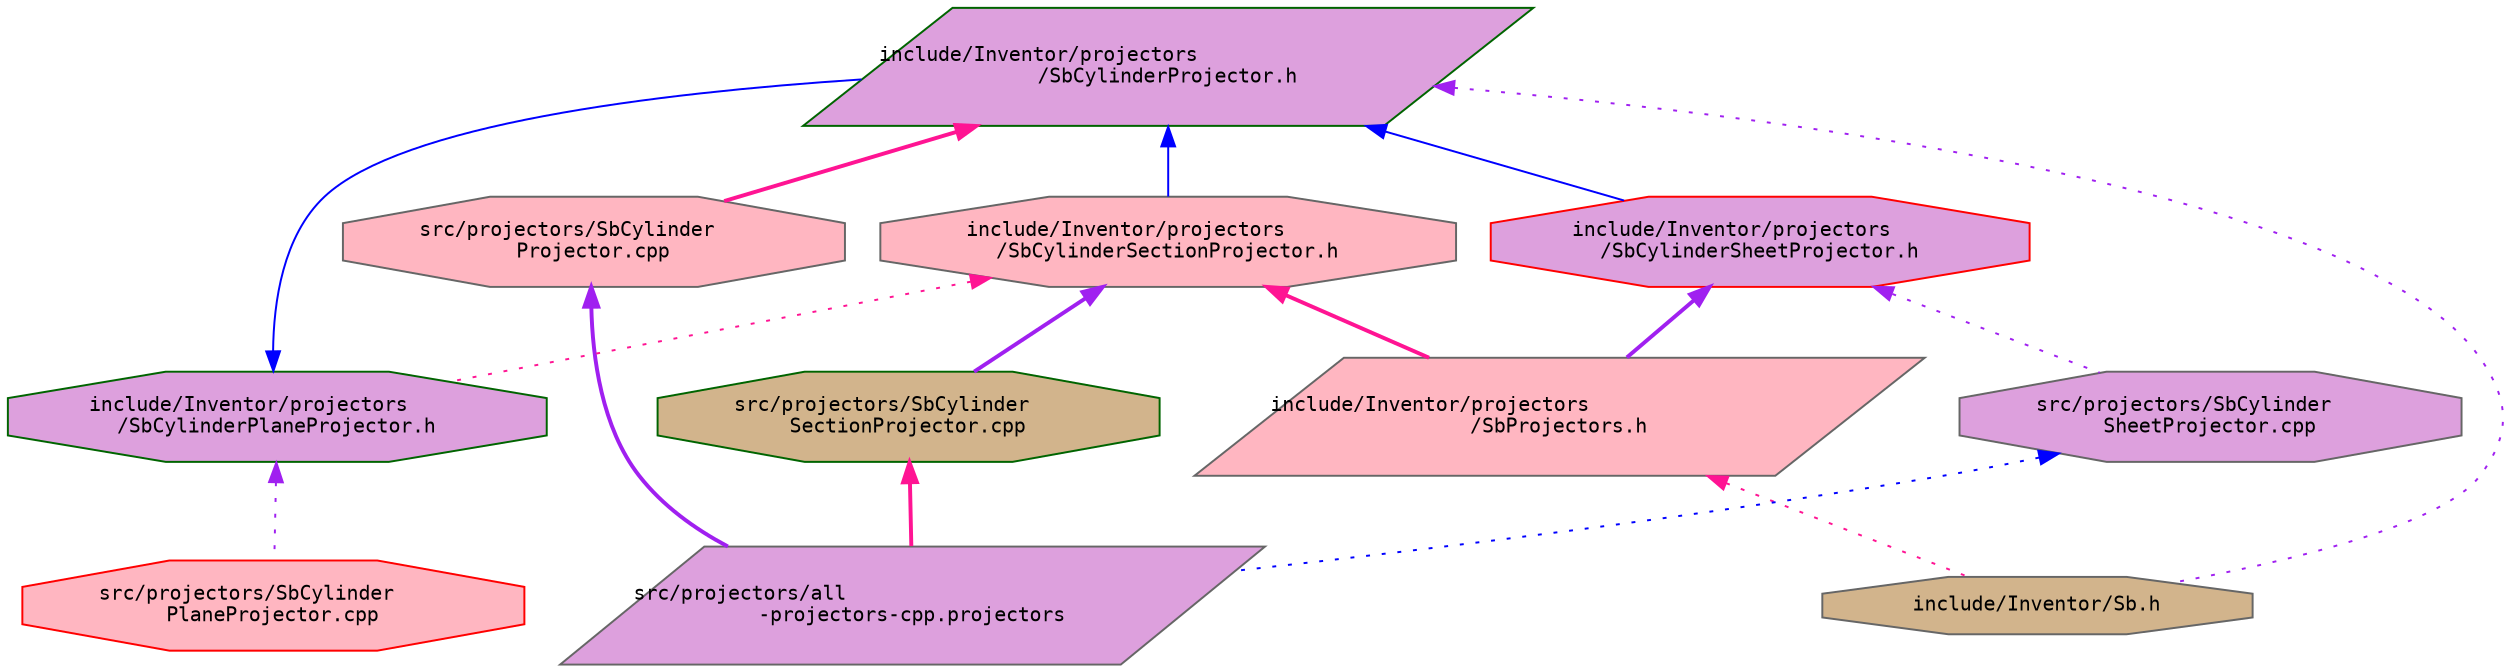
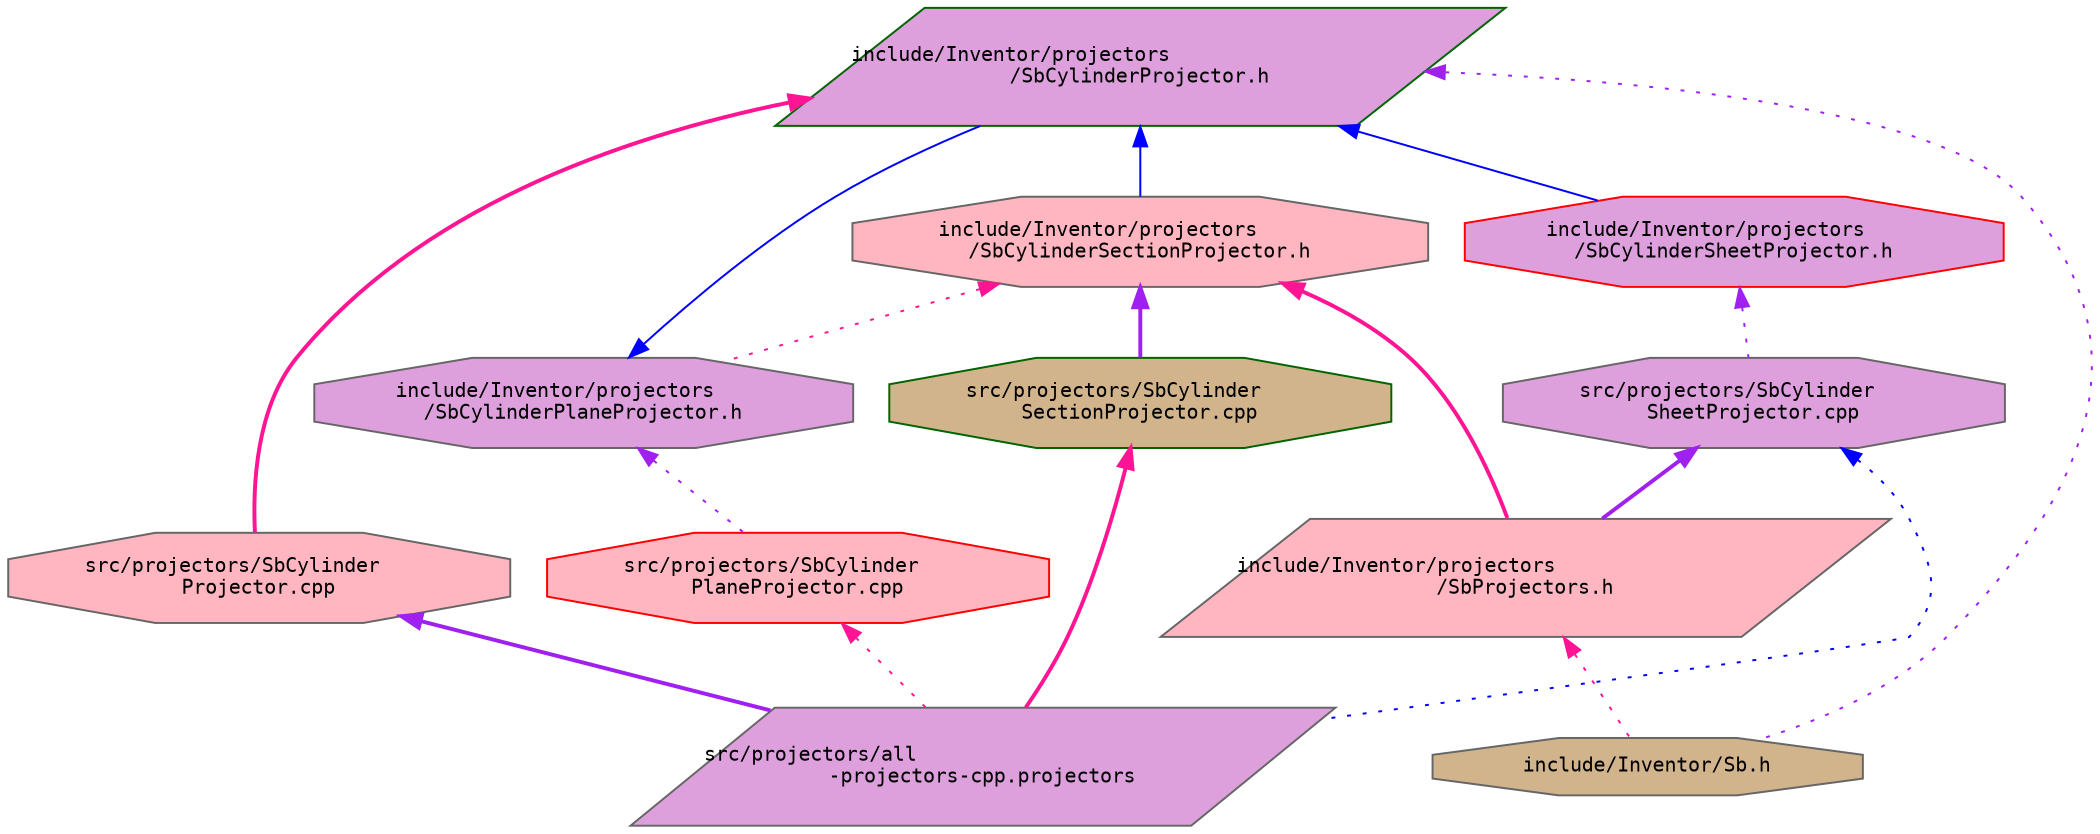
(1661, 329) -> (1641, 489)
(277, 417) -> (584, 403)
none -> (891, 672)
